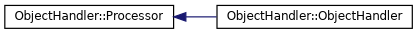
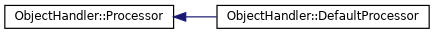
(315, 17) -> (323, 17)
